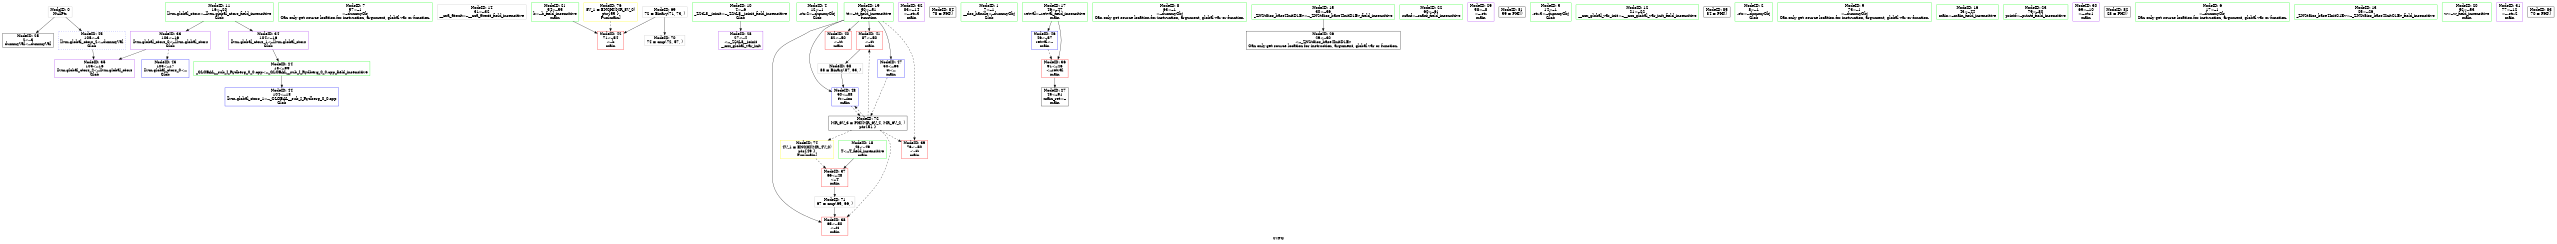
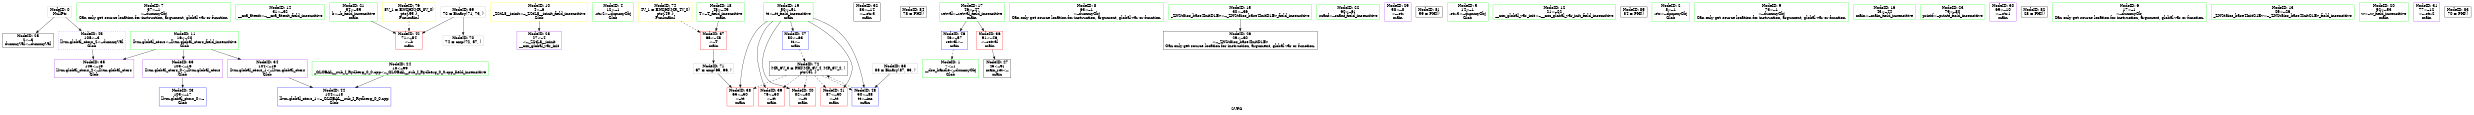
(482, 12) -> (280, 12)
(741, 12) -> (539, 12)
(912, 12) -> (867, 12)
(869, 18) -> (788, 18)
(168, 53) -> (183, 81)
(1049, 53) -> (953, 53)
(134, 54) -> (141, 54)
(275, 54) -> (299, 82)
(854, 56) -> none
(914, 73) -> (757, 51)
(841, 135) -> (806, 80)
